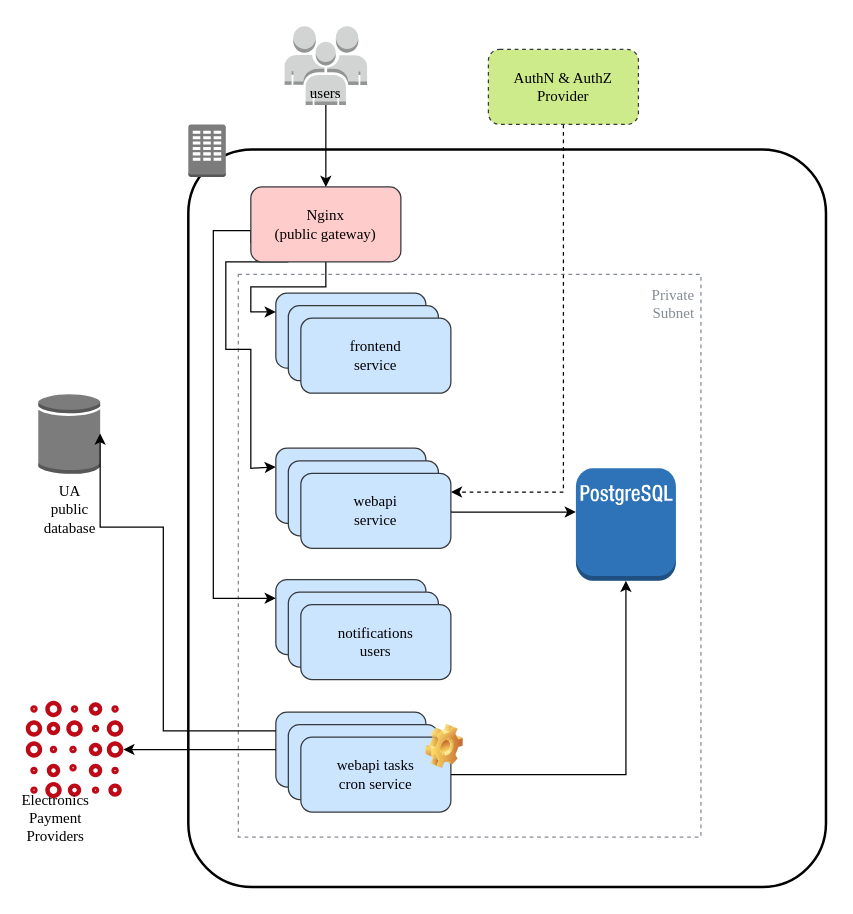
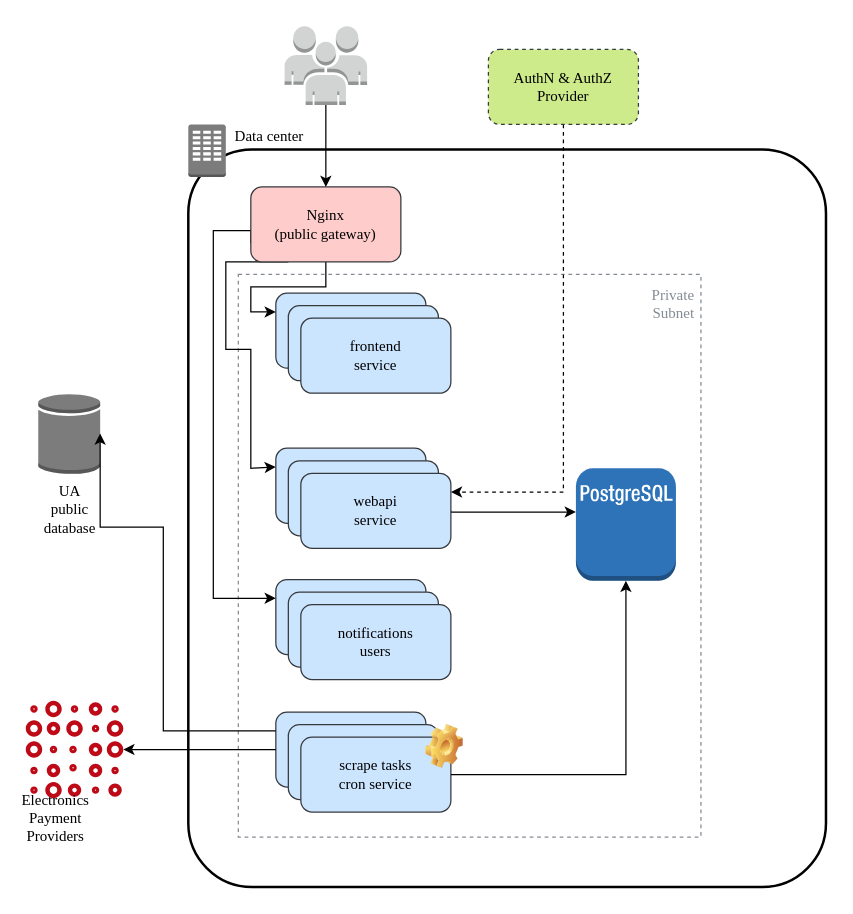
(326, 93) -> none
none -> (269, 137)
(376, 774) -> (376, 774)
